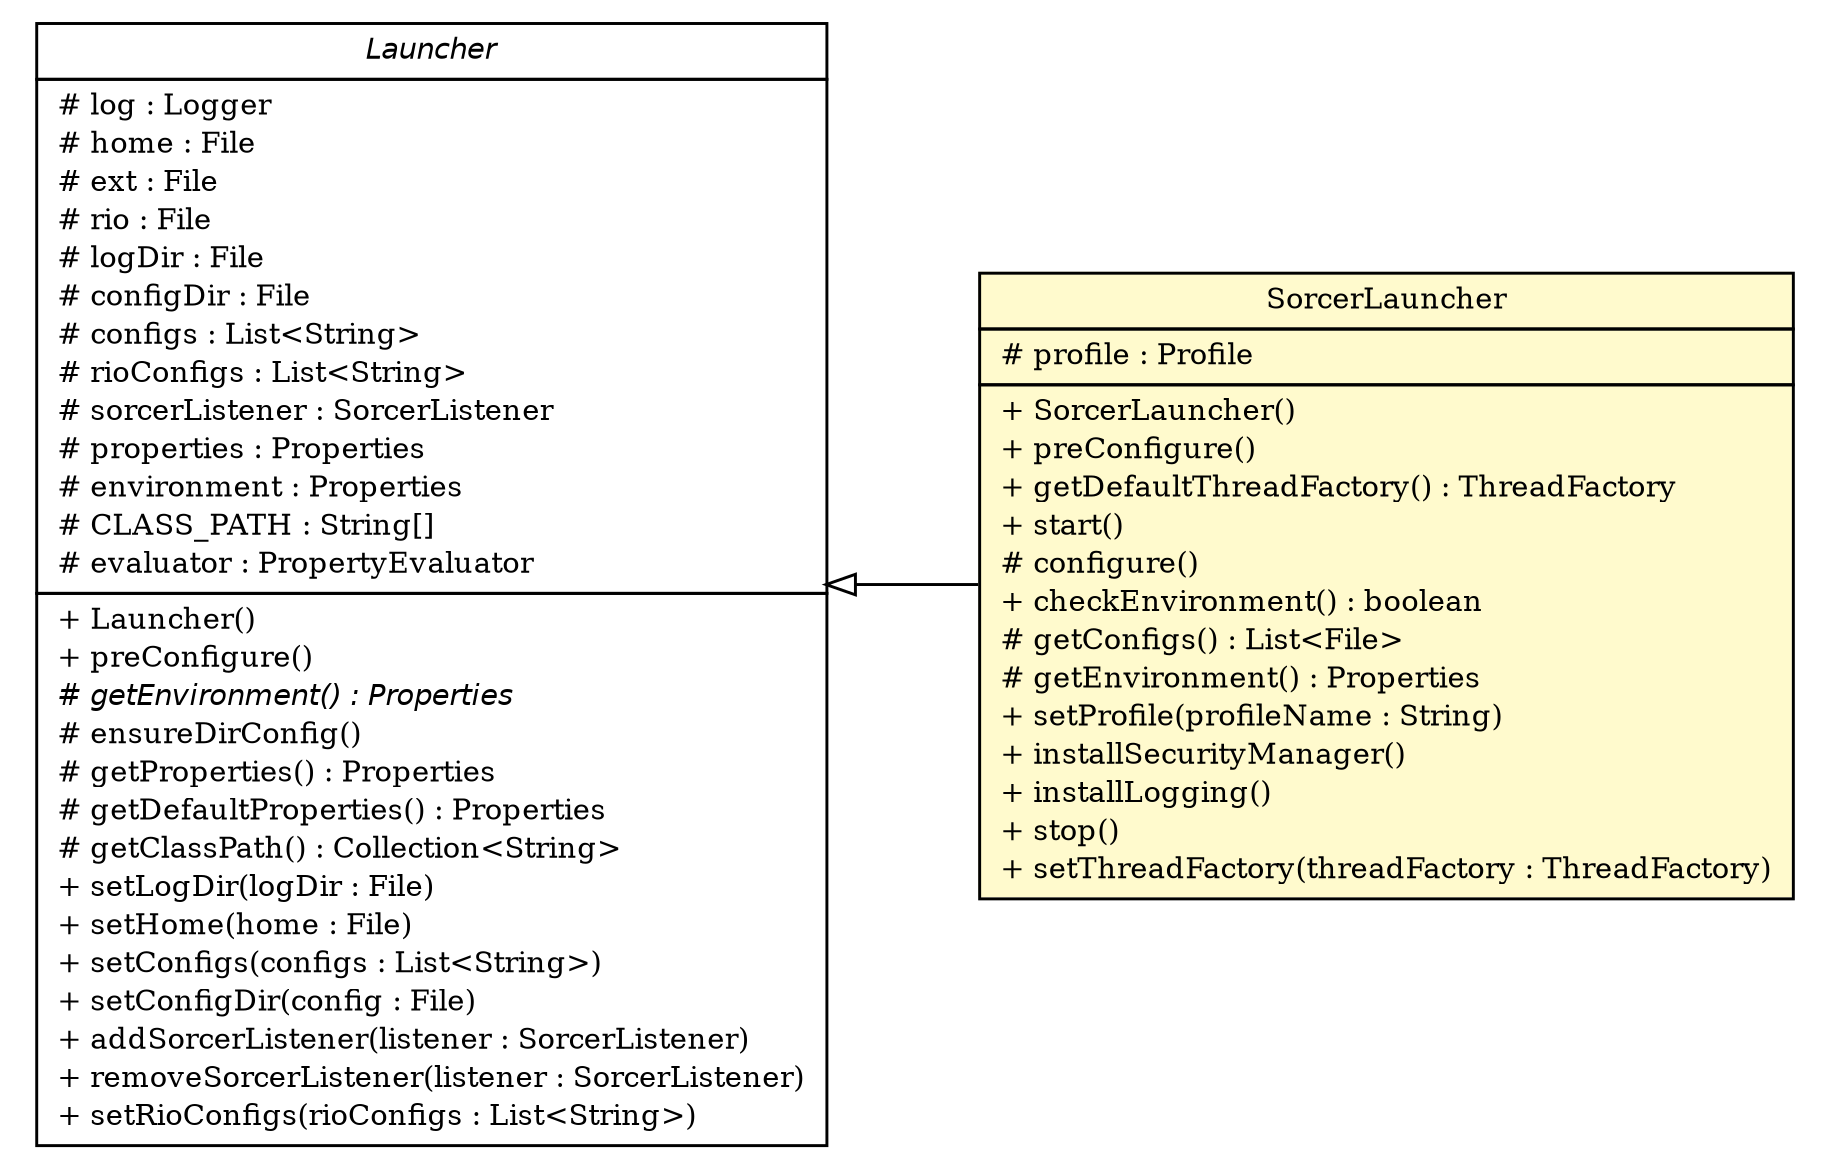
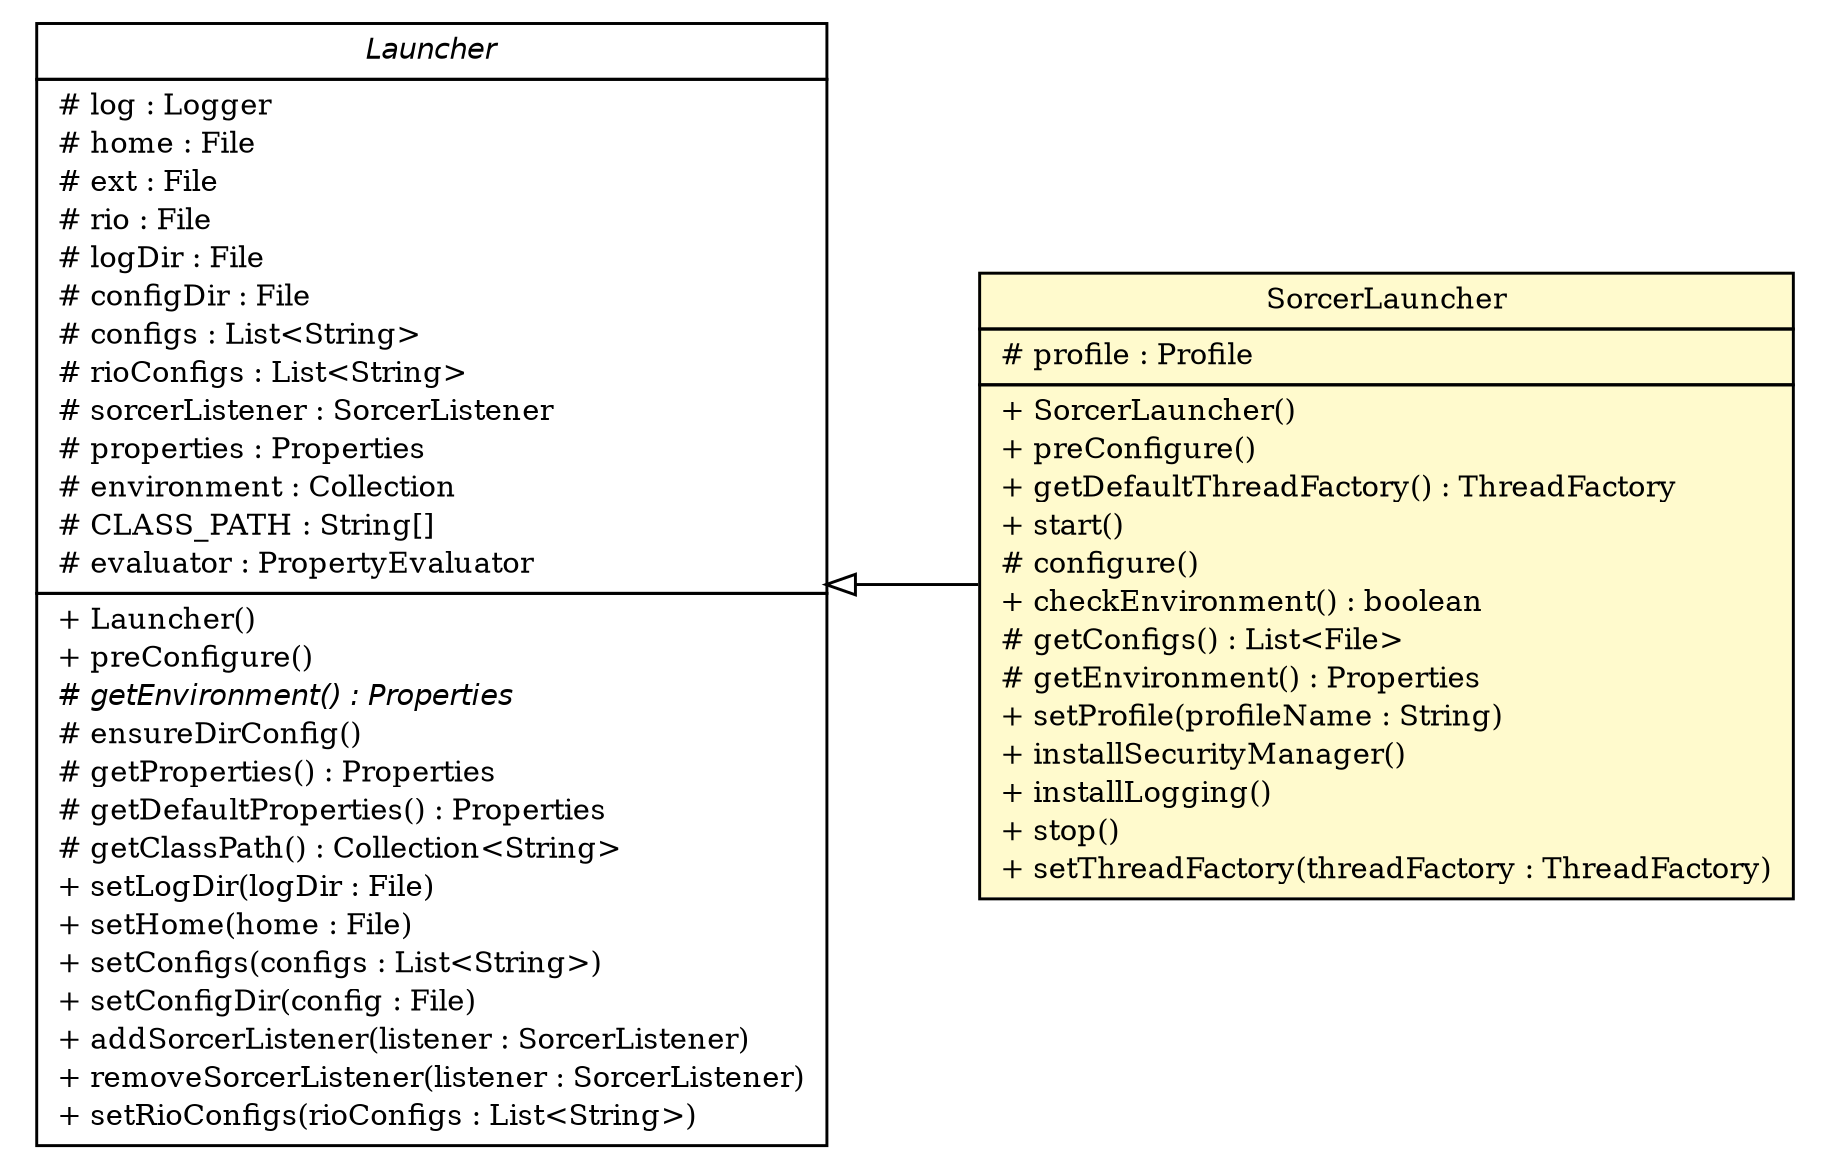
(261, 488) -> (257, 488)
